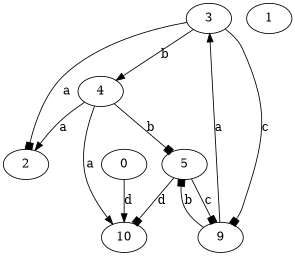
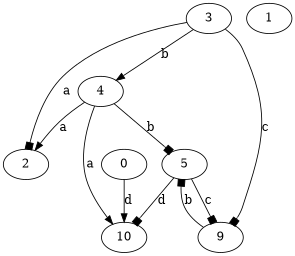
(215, 132) -> none
